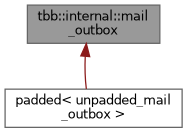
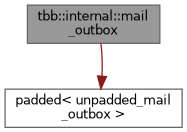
(85, 73) -> (102, 60)
